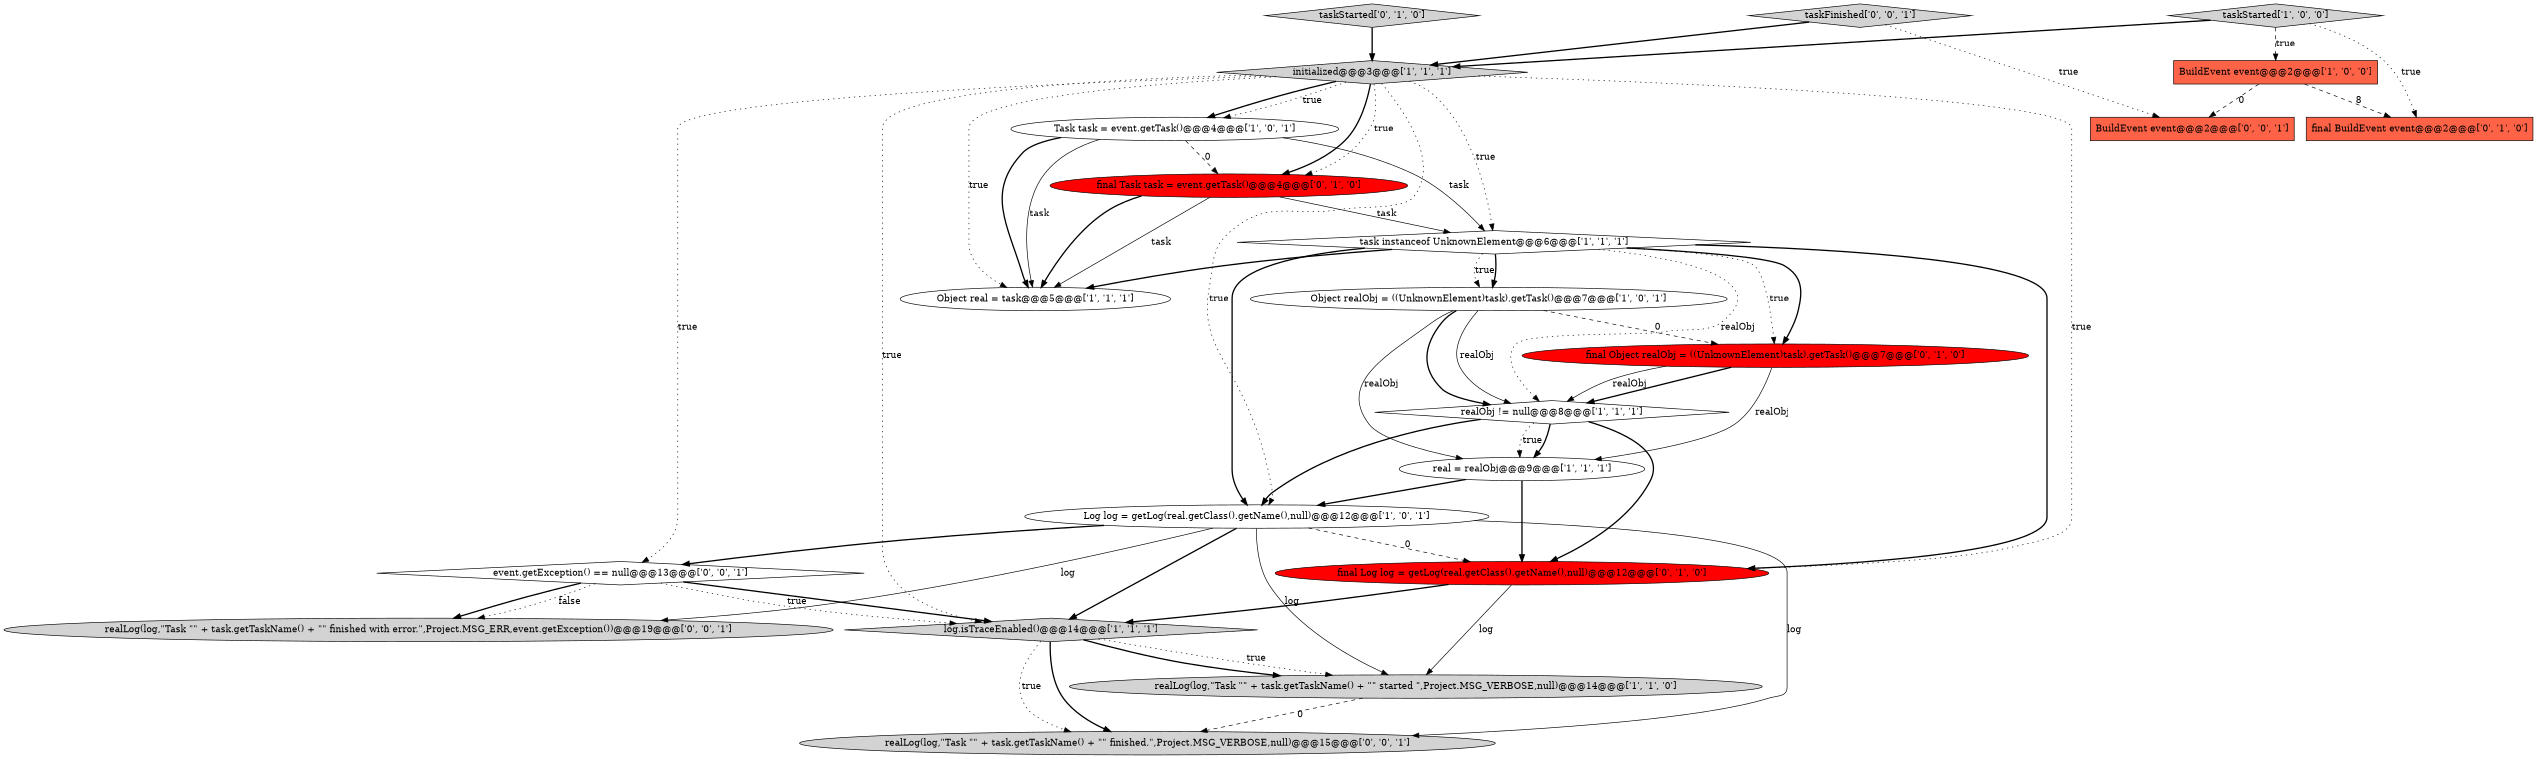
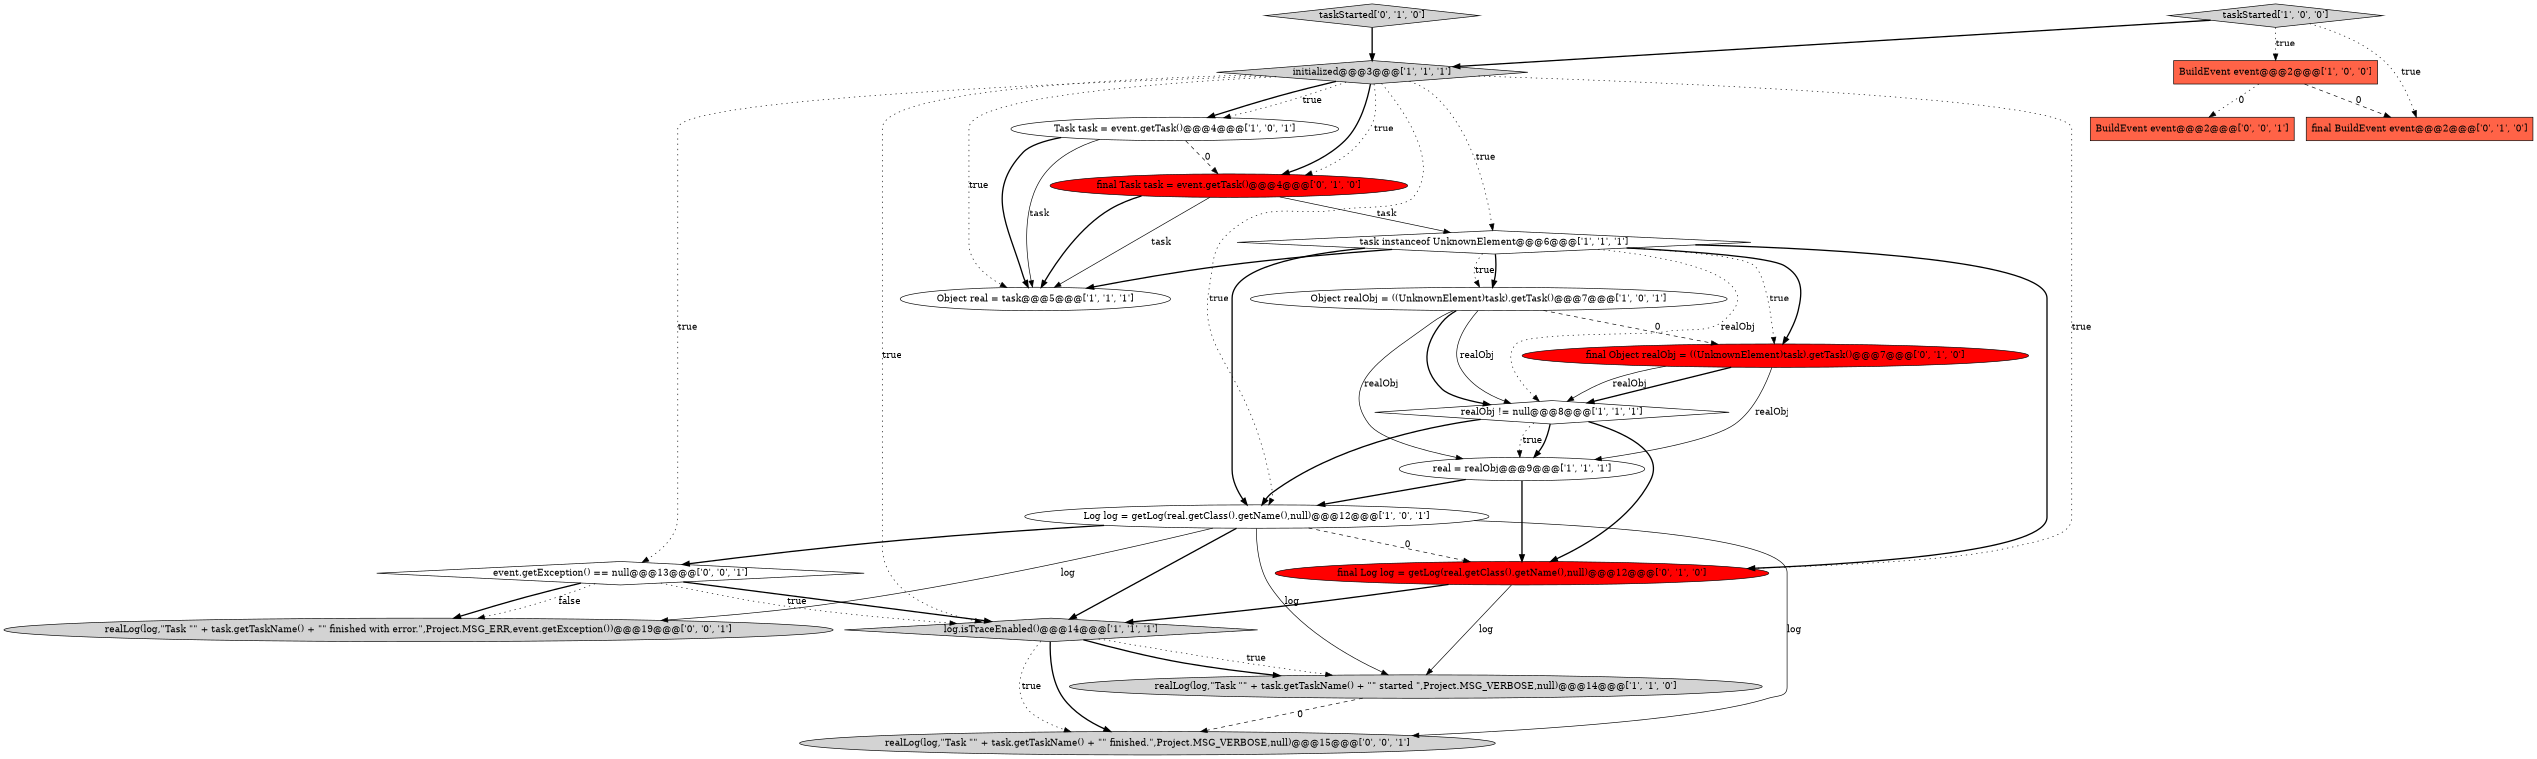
(1860, 16) -> none
(2276, 41) -> (2276, 41)
(2237, 99) -> (2237, 99)
(2359, 101) -> (2359, 101)
(1390, 164) -> none
